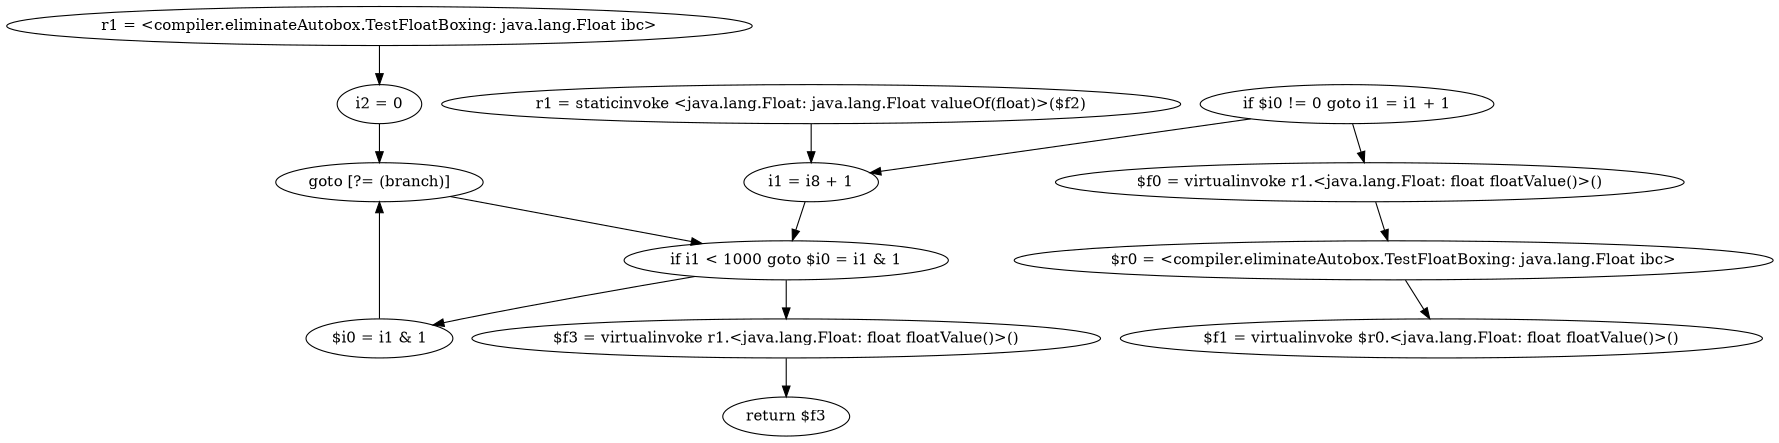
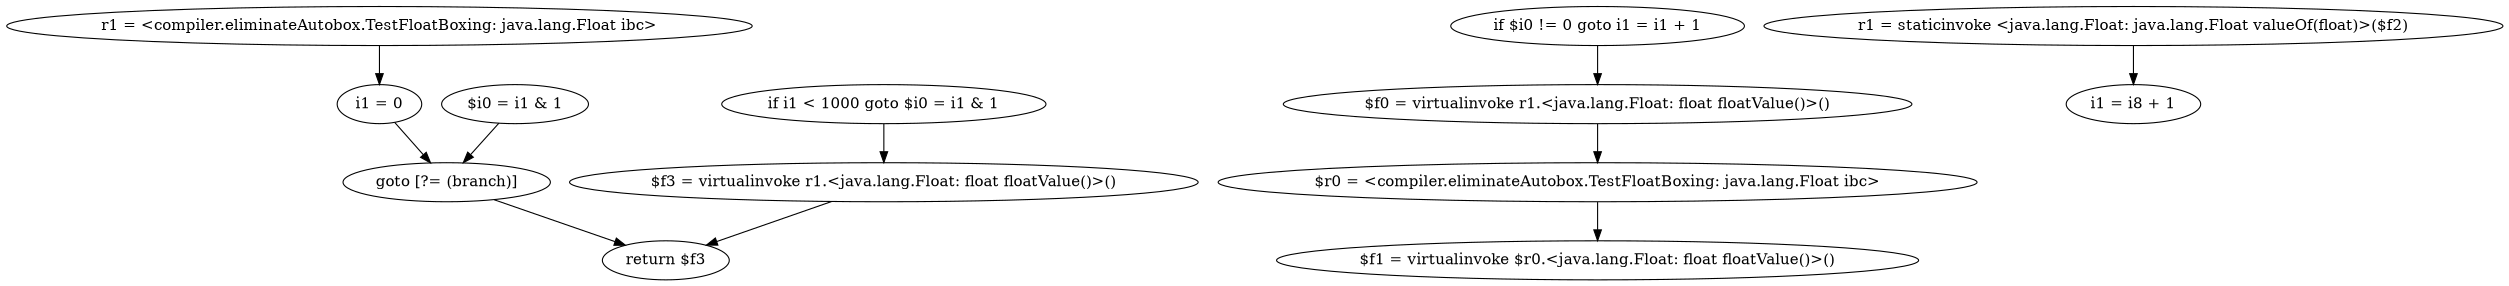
(379, 104) -> (379, 104)
(1066, 145) -> none
(800, 216) -> none
(571, 219) -> (555, 221)
(569, 299) -> none
